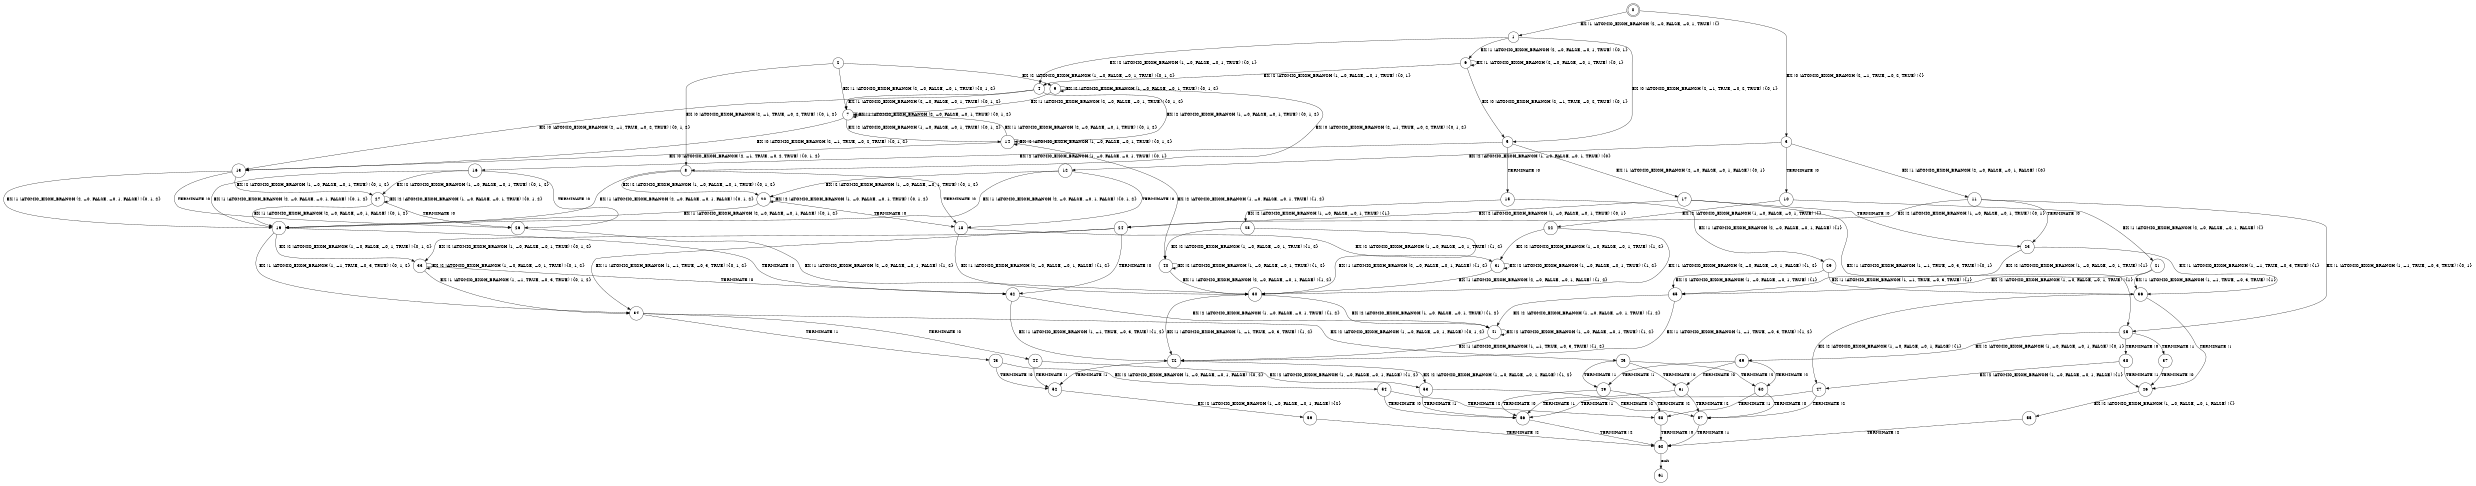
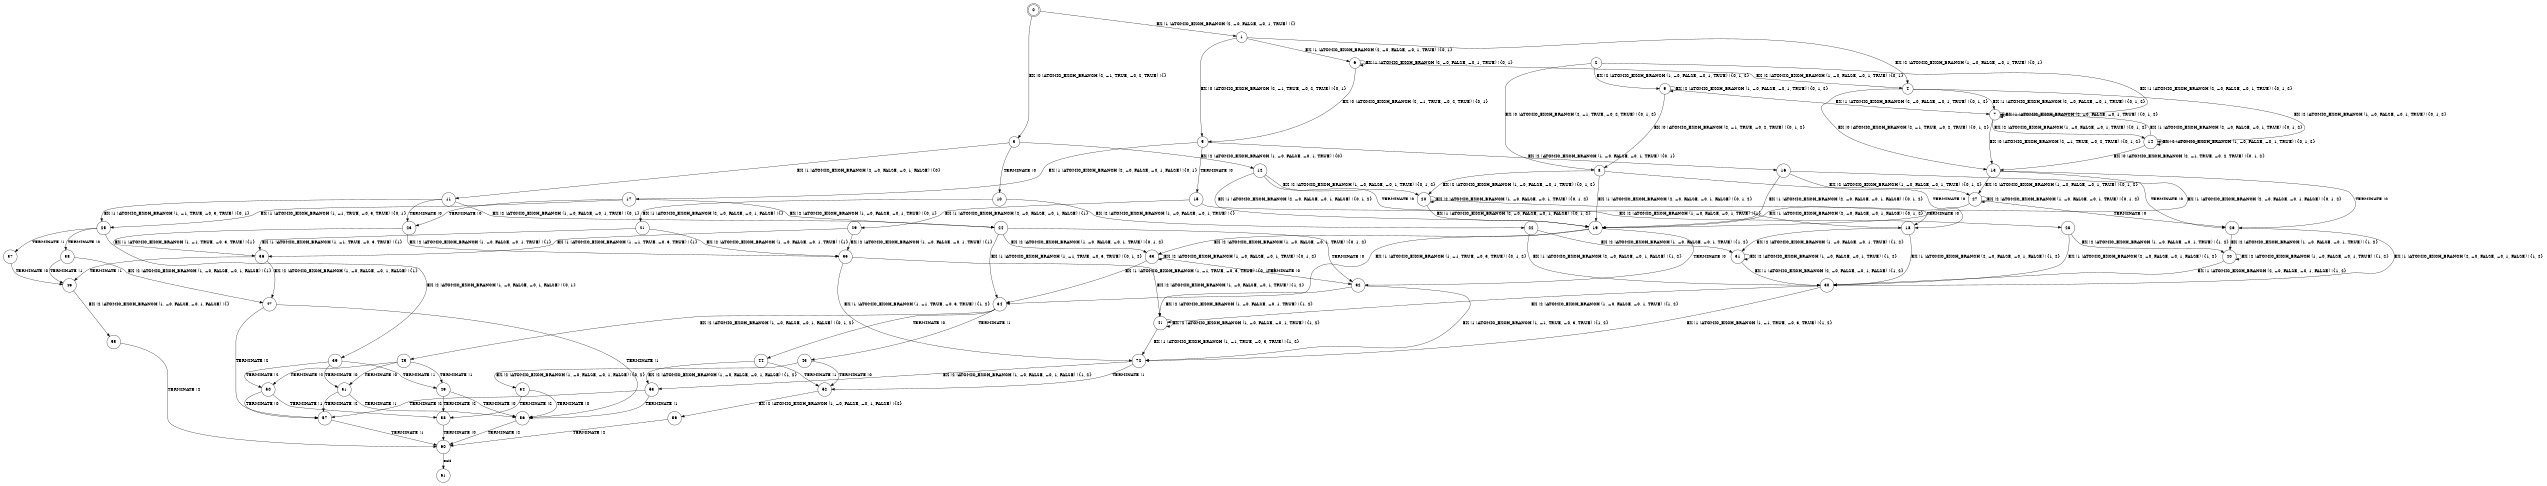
(1135, 170) -> (2231, 241)
(1174, 361) -> (1139, 361)
